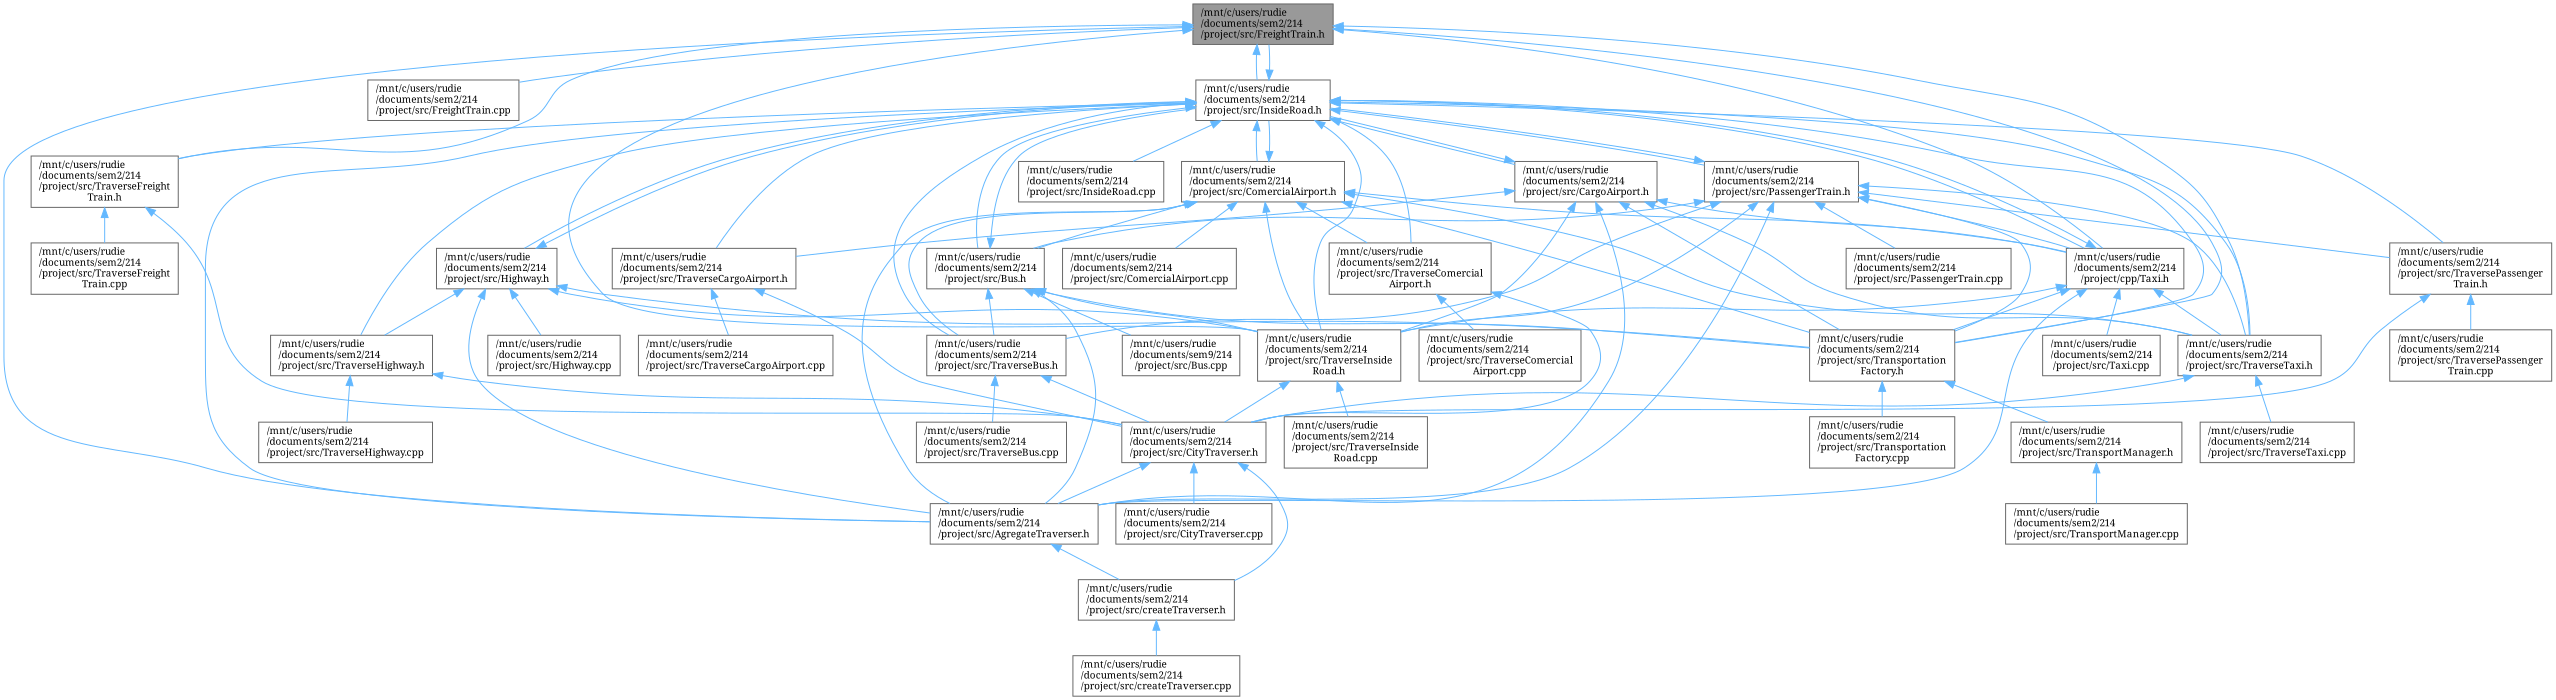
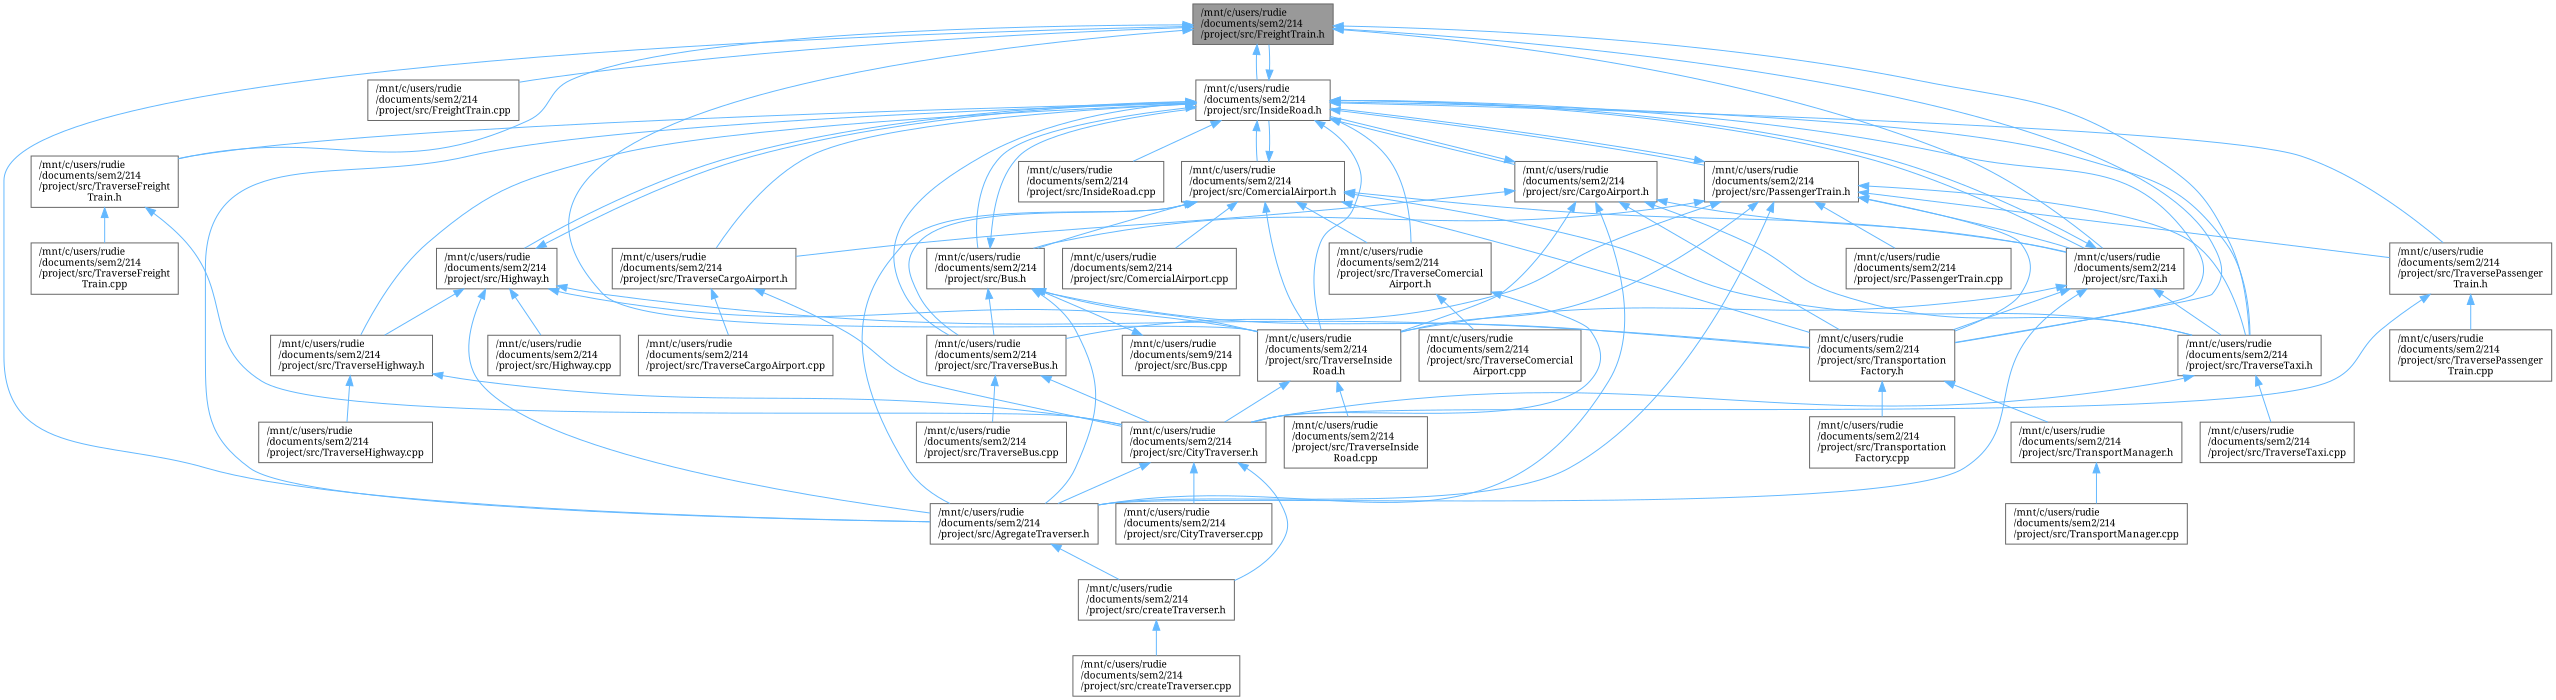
(2125, 269) -> (2125, 269)
(1082, 314) -> (1084, 310)
(2101, 356) -> none
